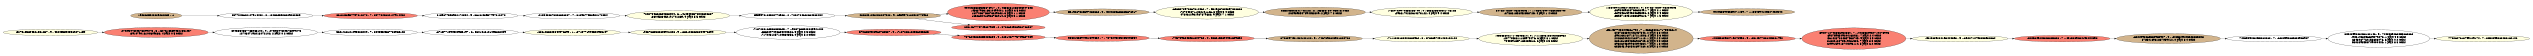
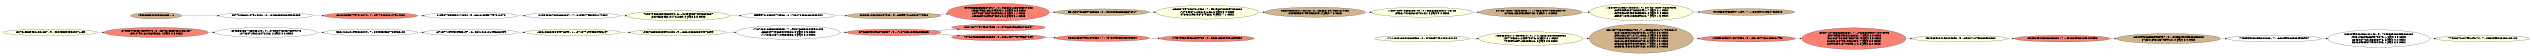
(942, 22) -> (945, 30)
(1315, 39) -> none
